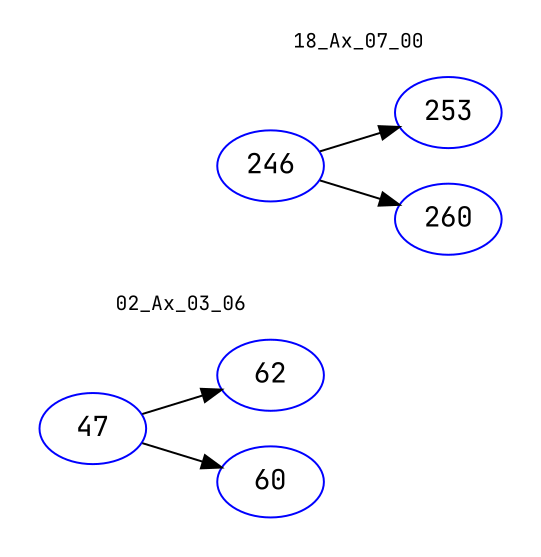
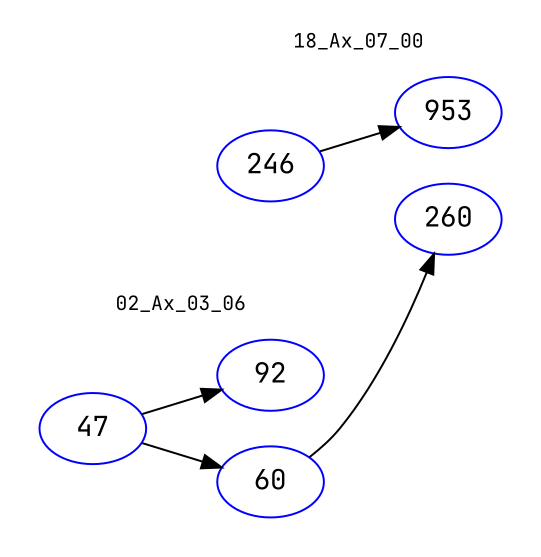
(448, 113) -> (448, 113)
(350, 190) -> (378, 372)
(271, 375) -> (271, 375)
